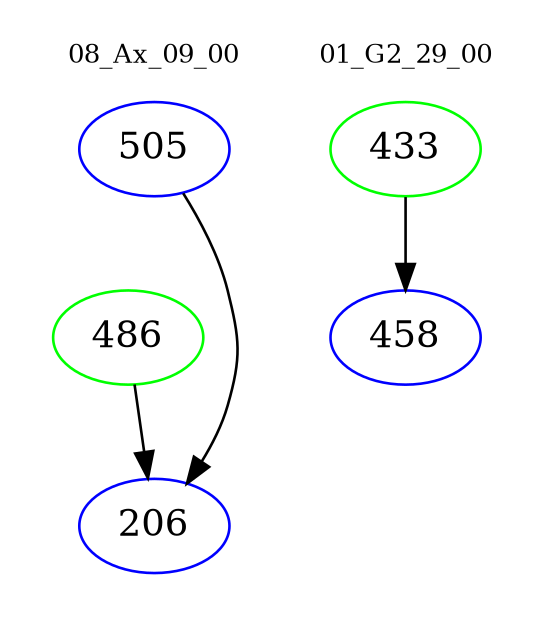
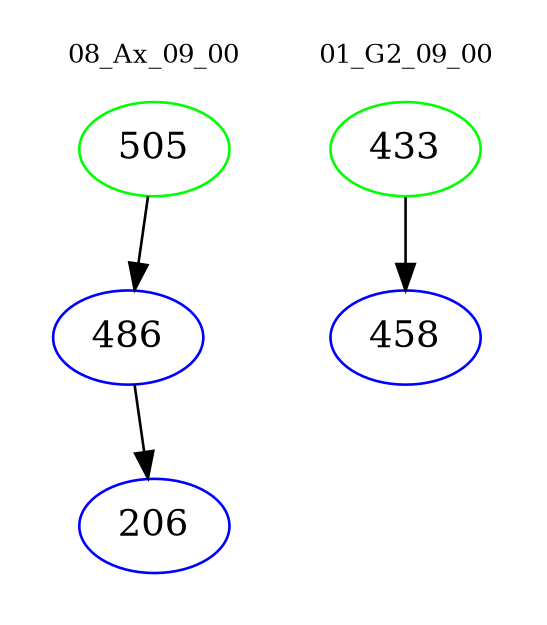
(407, 56) -> (407, 56)
(154, 149) -> (154, 149)
(235, 326) -> (143, 230)
(128, 338) -> (128, 338)
